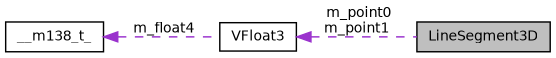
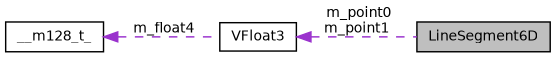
(55, 37) -> (55, 37)
(484, 37) -> (484, 37)
